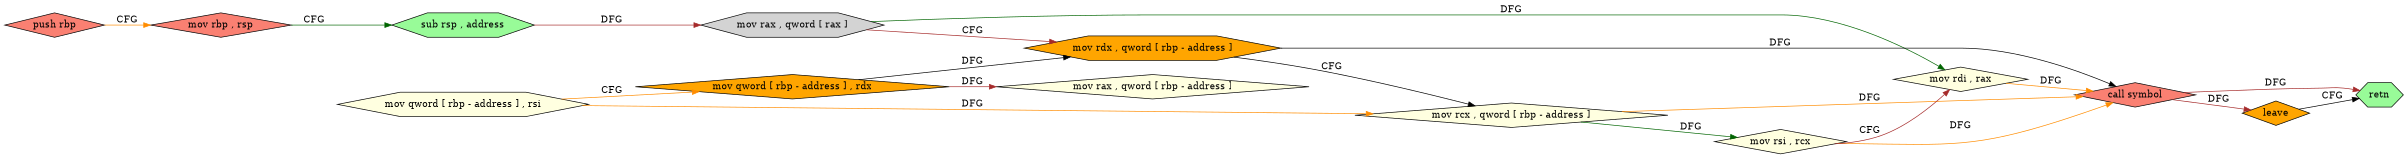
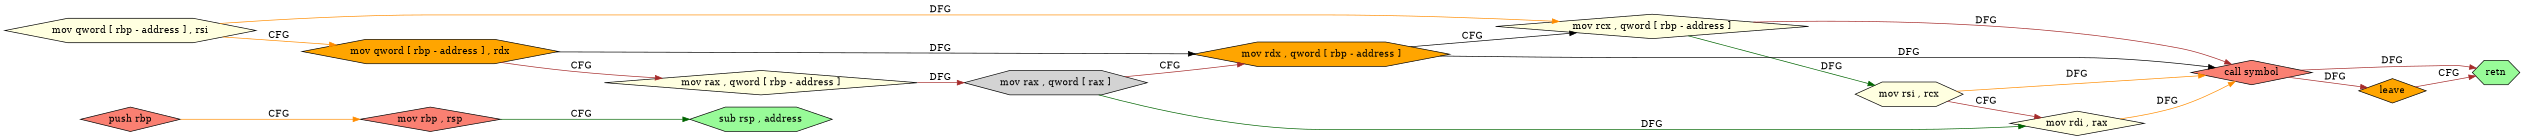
(614, 25) -> (937, 83)
(973, 82) -> (582, 66)
(792, 87) -> (430, 52)
(1849, 104) -> (1991, 26)
(2326, 104) -> (2442, 82)
(1781, 142) -> (1909, 94)
